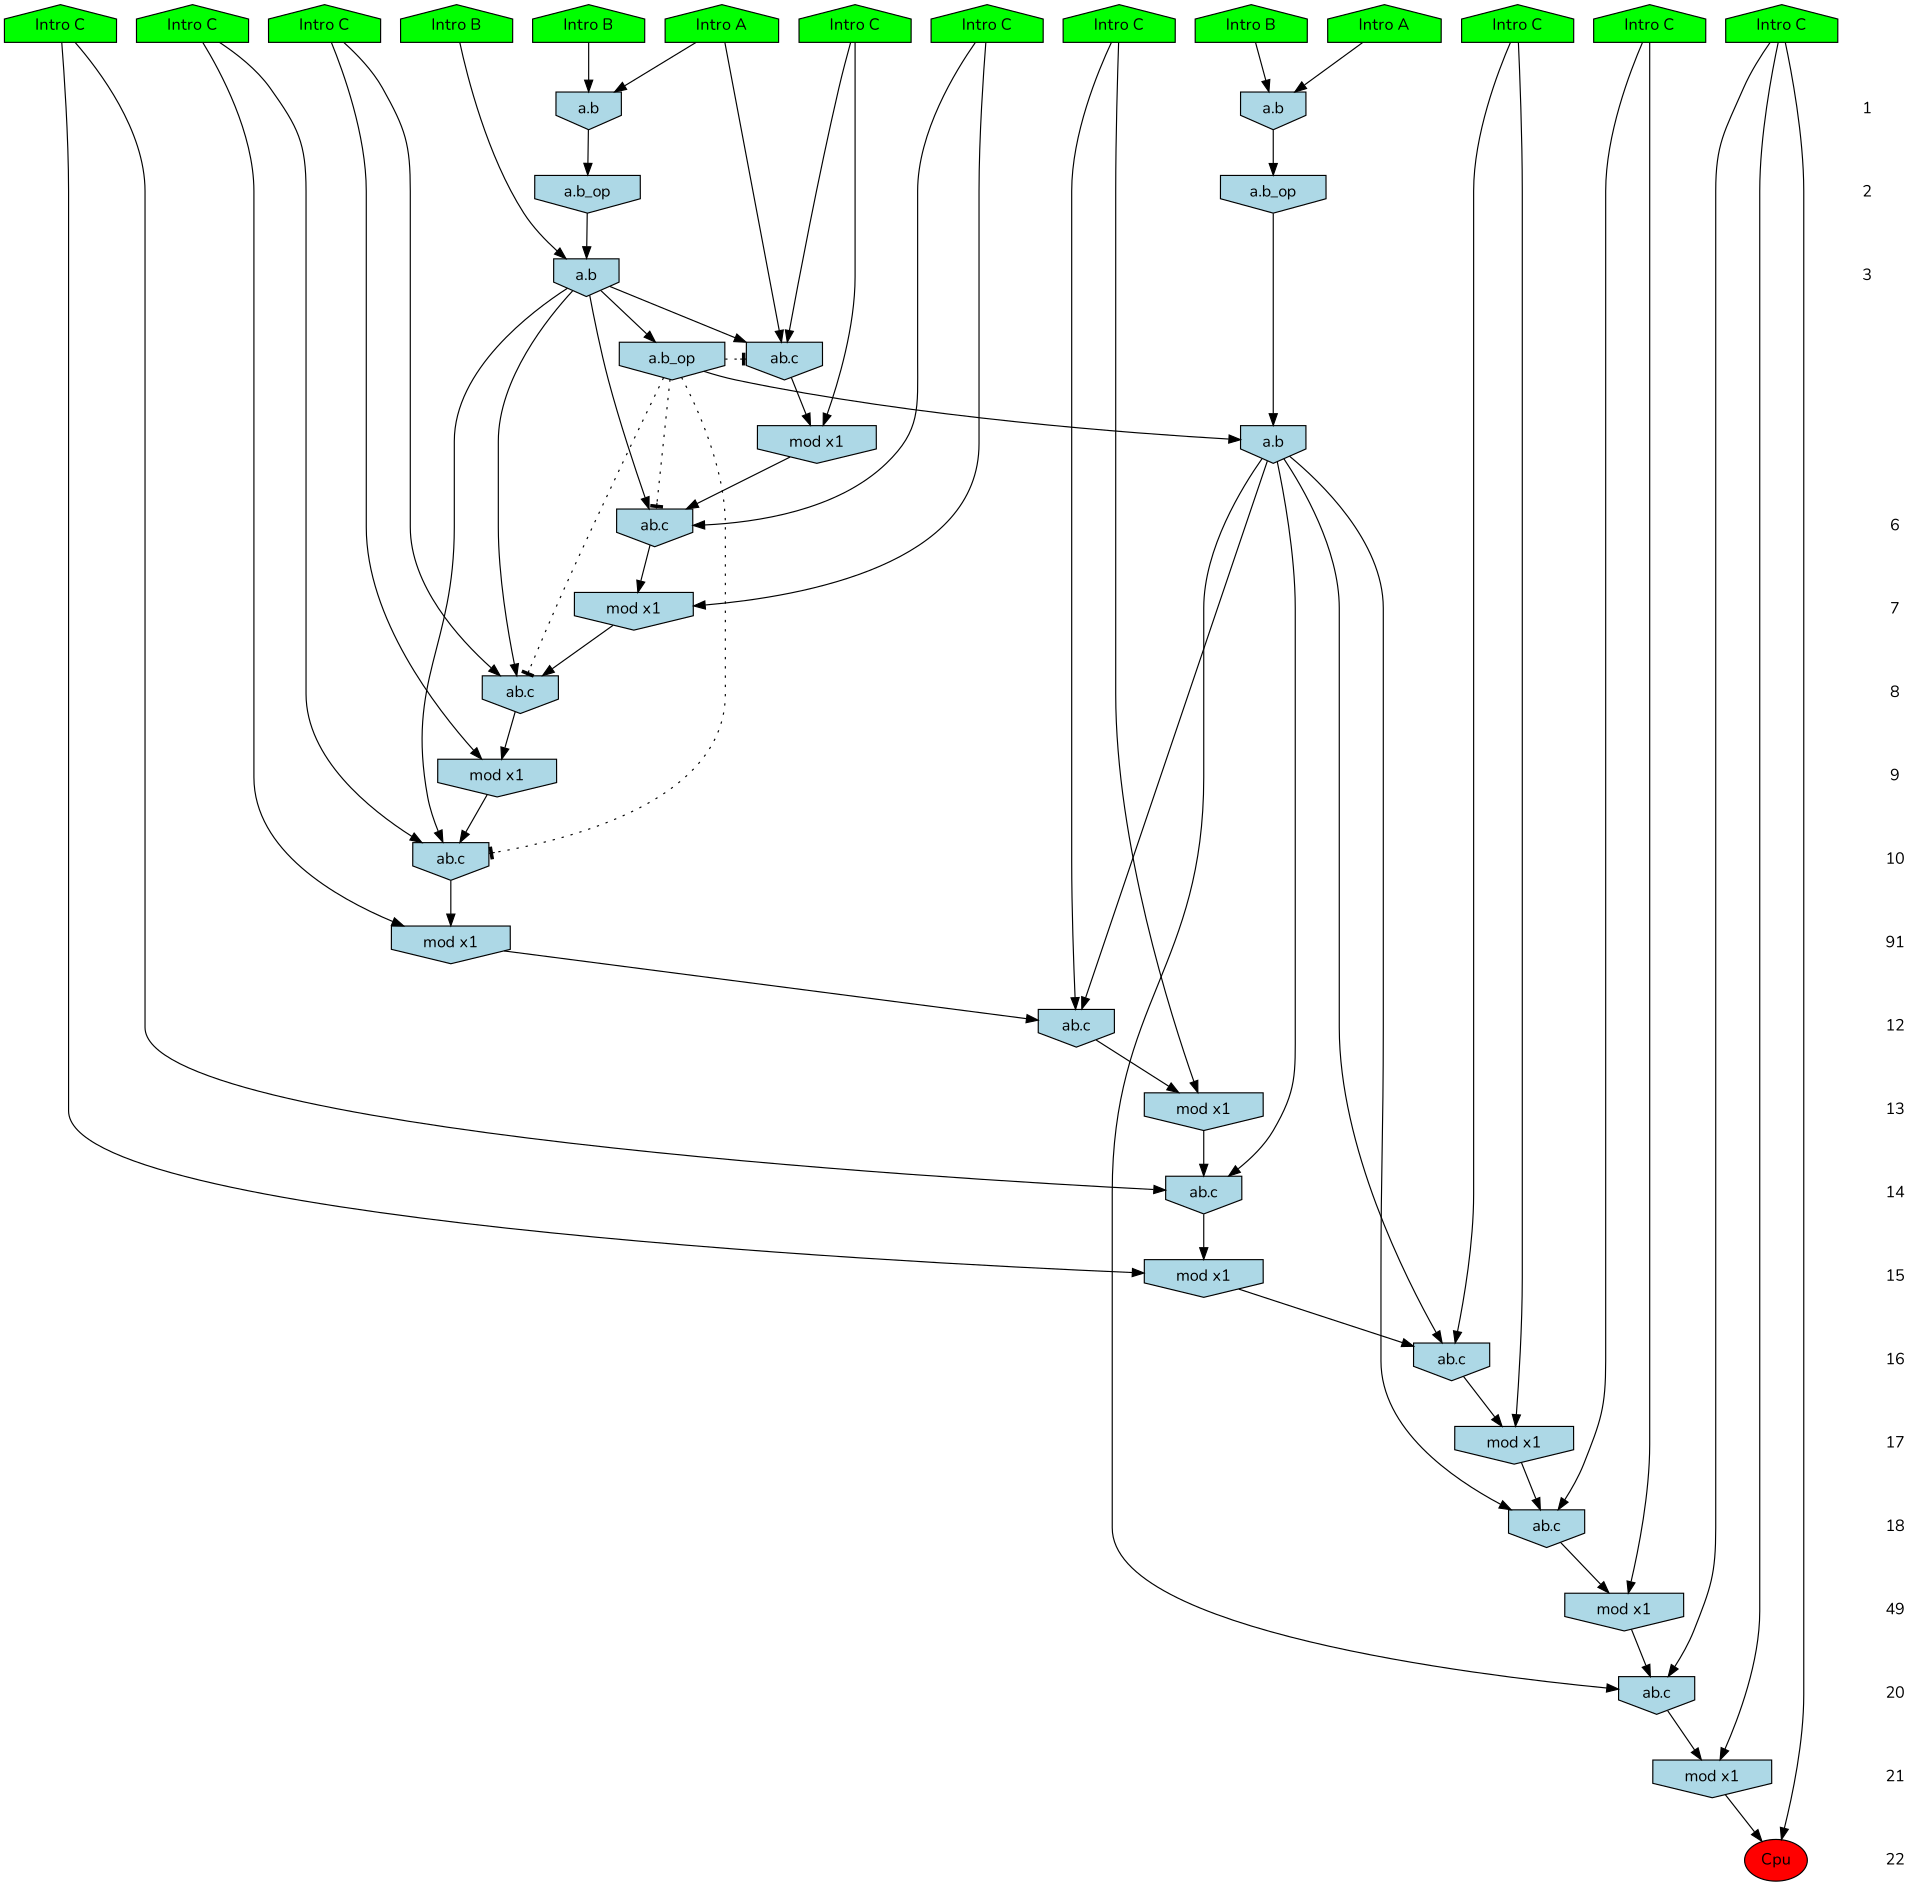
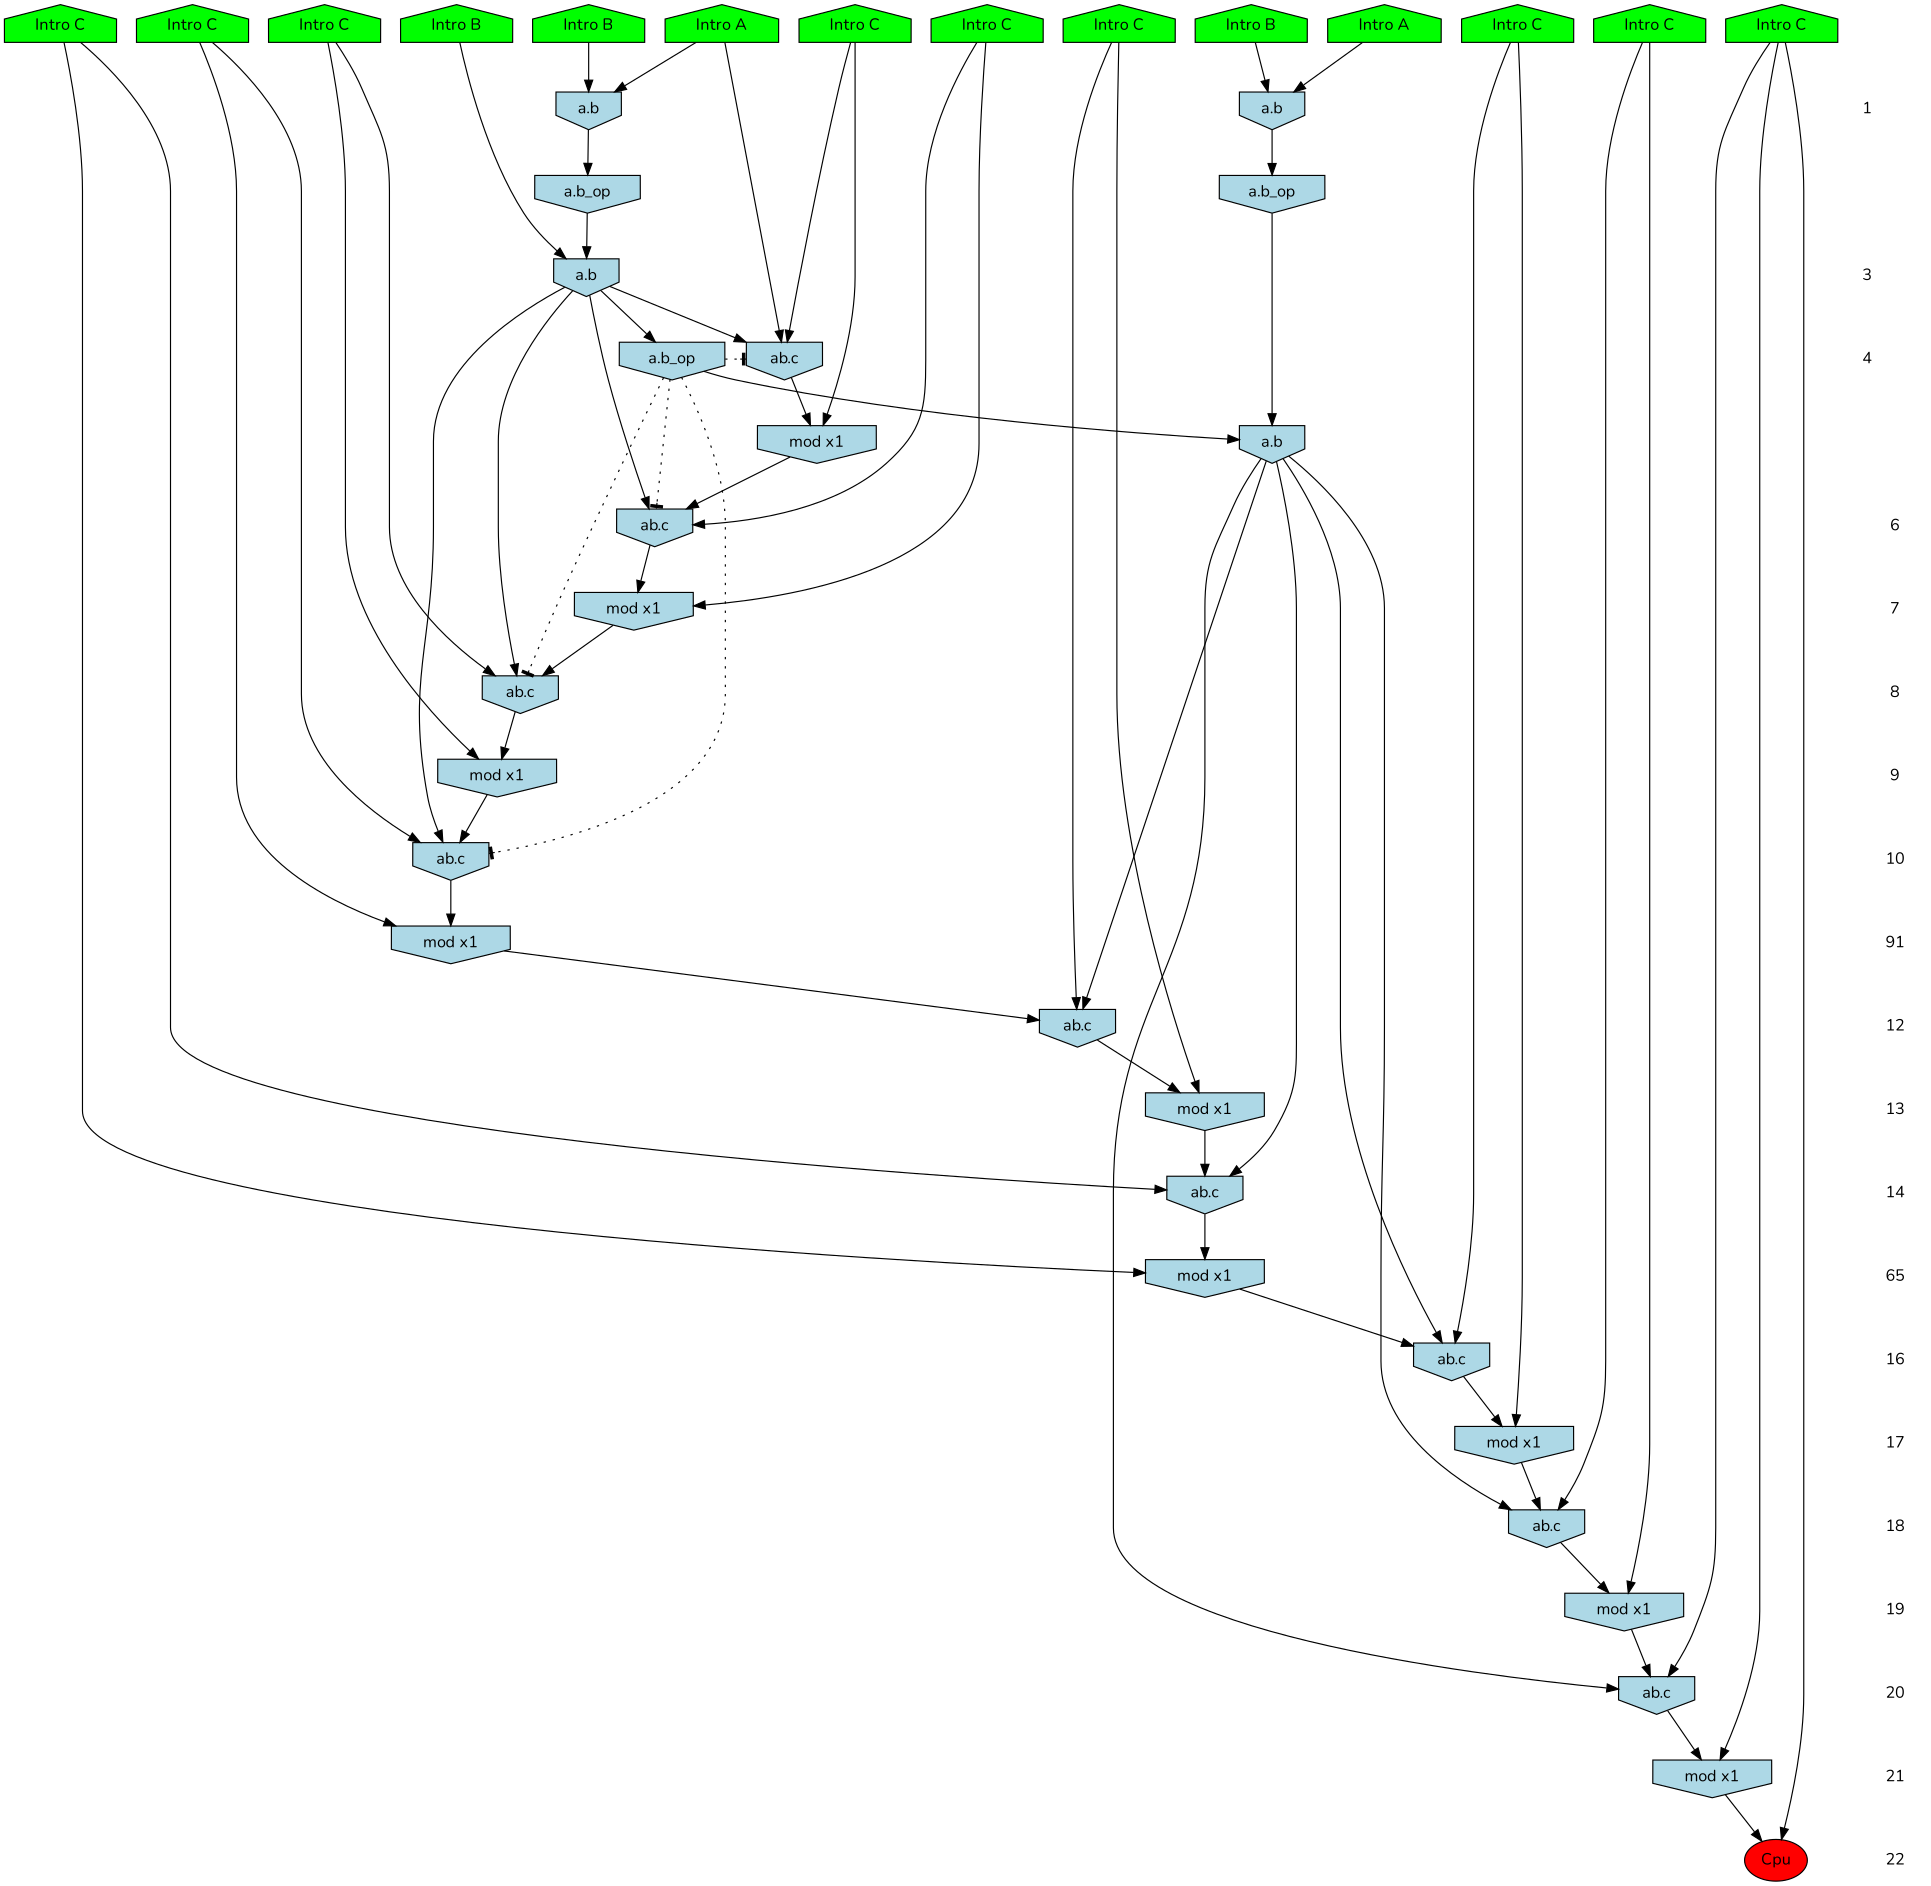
(1867, 192) -> none
none -> (1867, 359)
(1895, 1276) -> (1895, 1276)
(1895, 1610) -> (1895, 1610)
